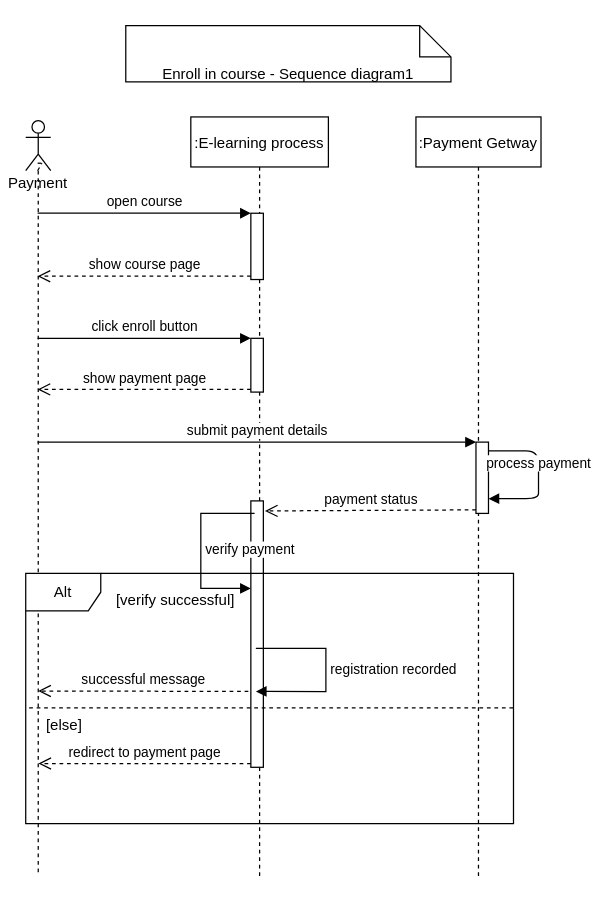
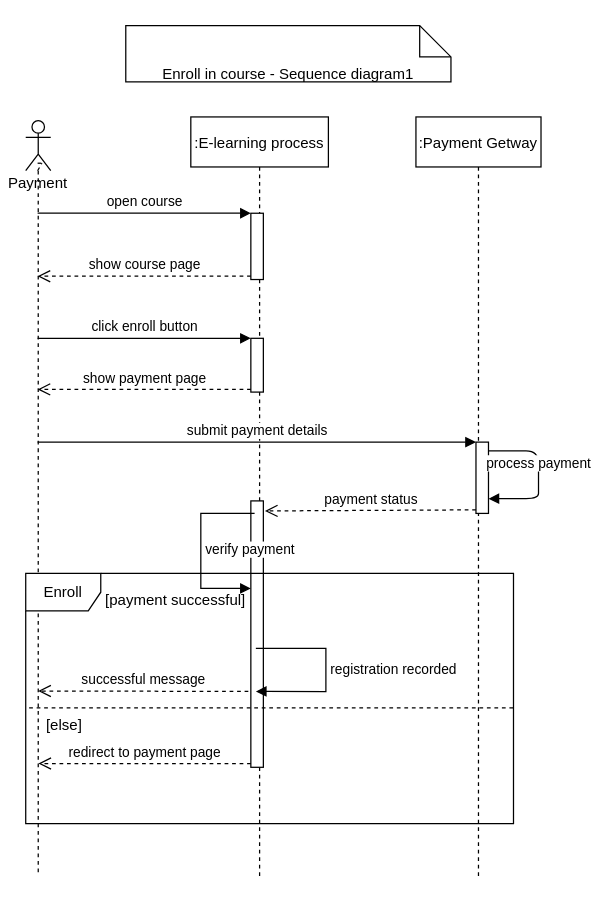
(63, 592) -> (63, 592)
(176, 601) -> (176, 601)
